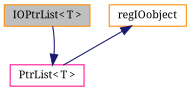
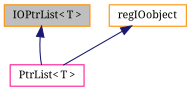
(54, 40) -> (40, 51)
